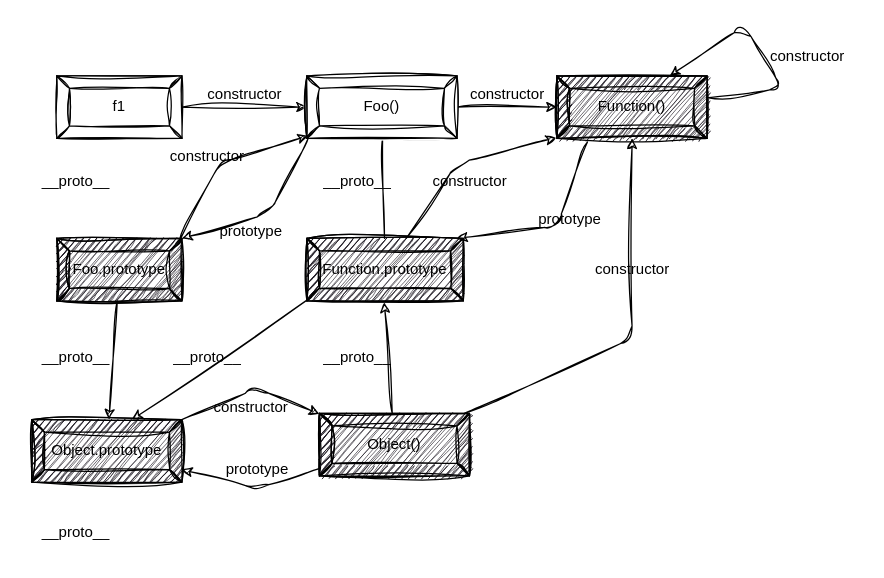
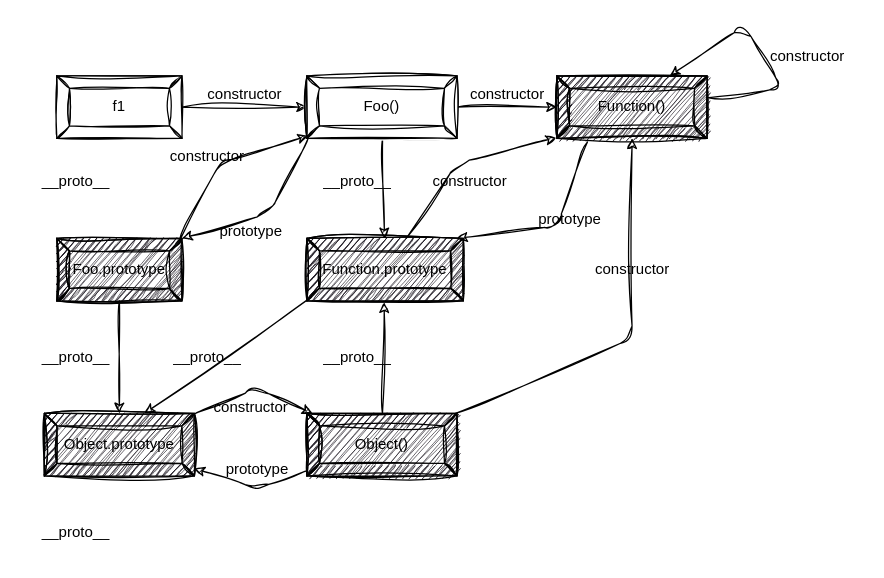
(384, 231) -> (384, 228)
(394, 444) -> (382, 444)
(107, 451) -> (119, 444)
